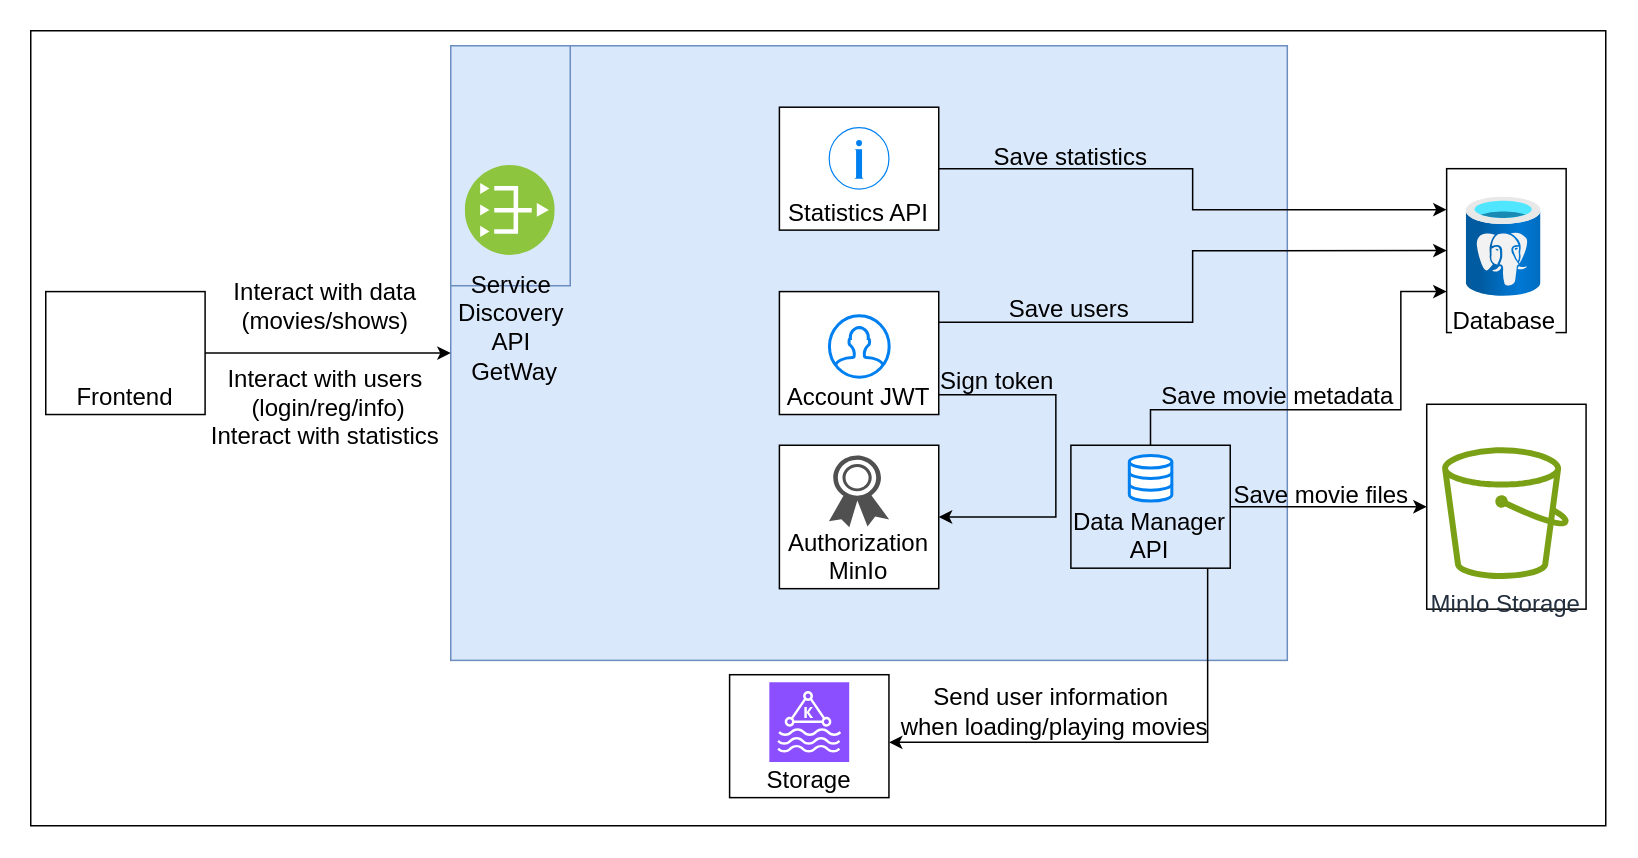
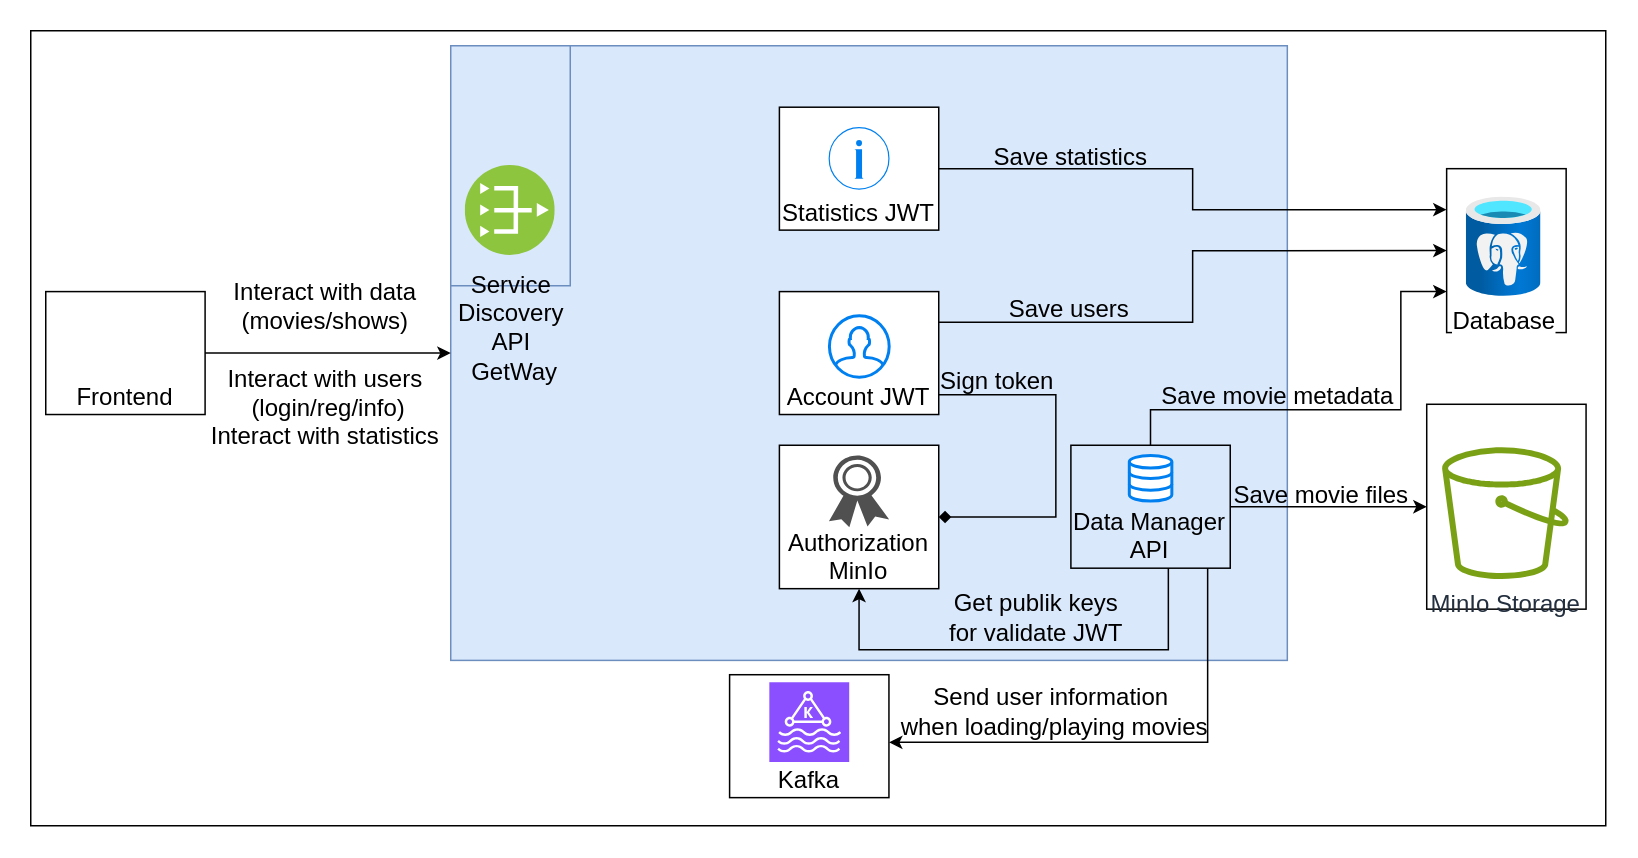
(859, 215) -> (859, 215)
(950, 517) -> (951, 517)
none -> (1029, 650)
(809, 782) -> (809, 782)
